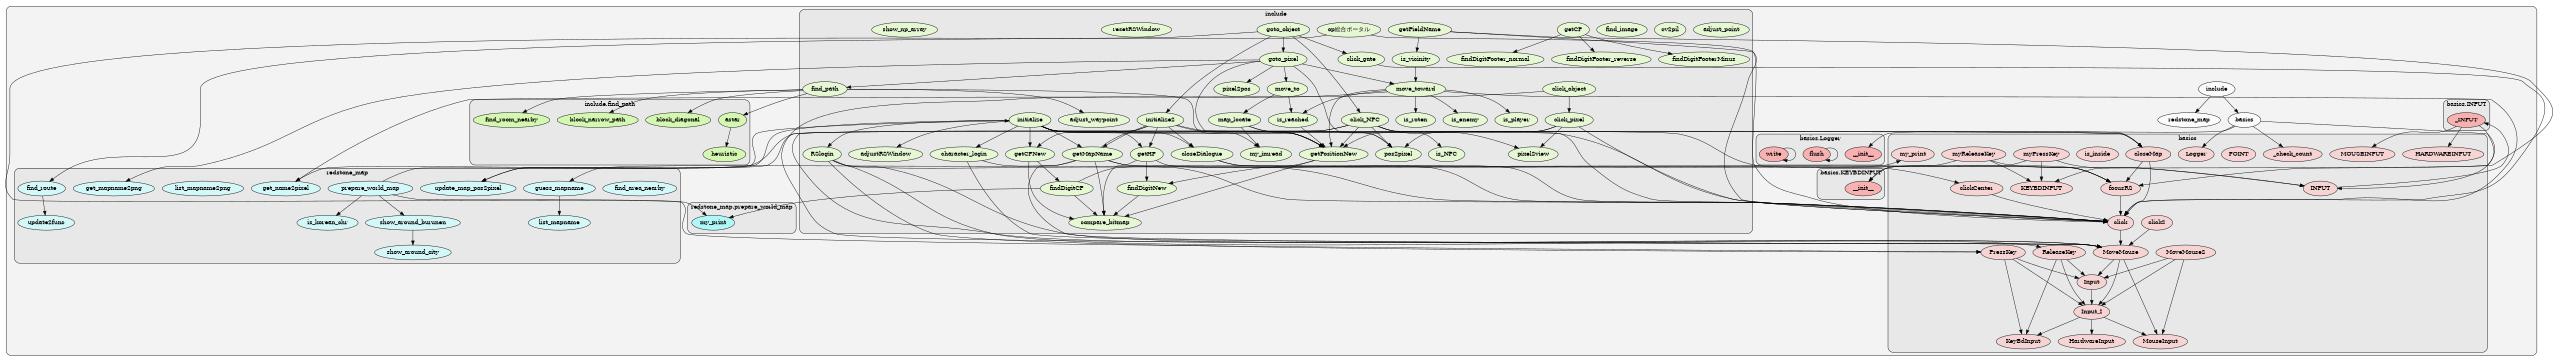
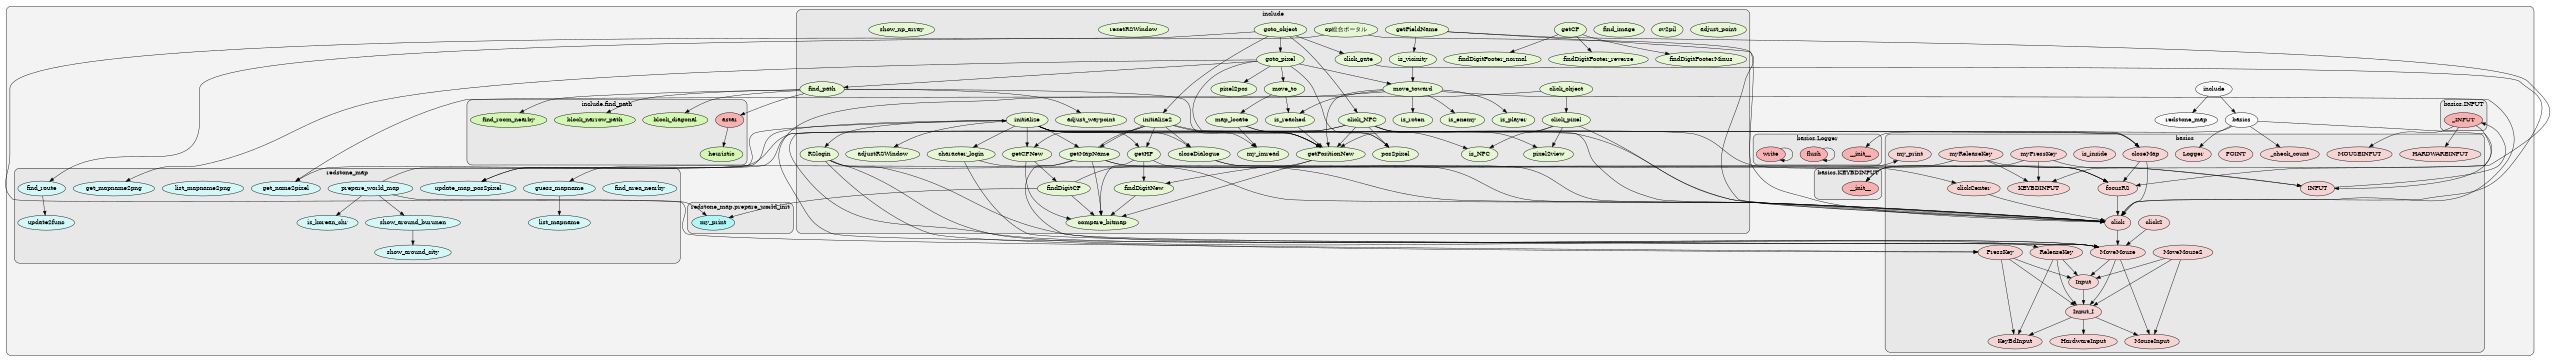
(733, 120) -> (730, 120)
(1481, 132) -> (1518, 135)
(742, 207) -> (740, 207)
